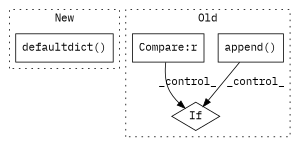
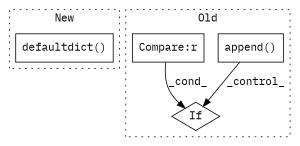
(188, 82) -> (188, 82)
